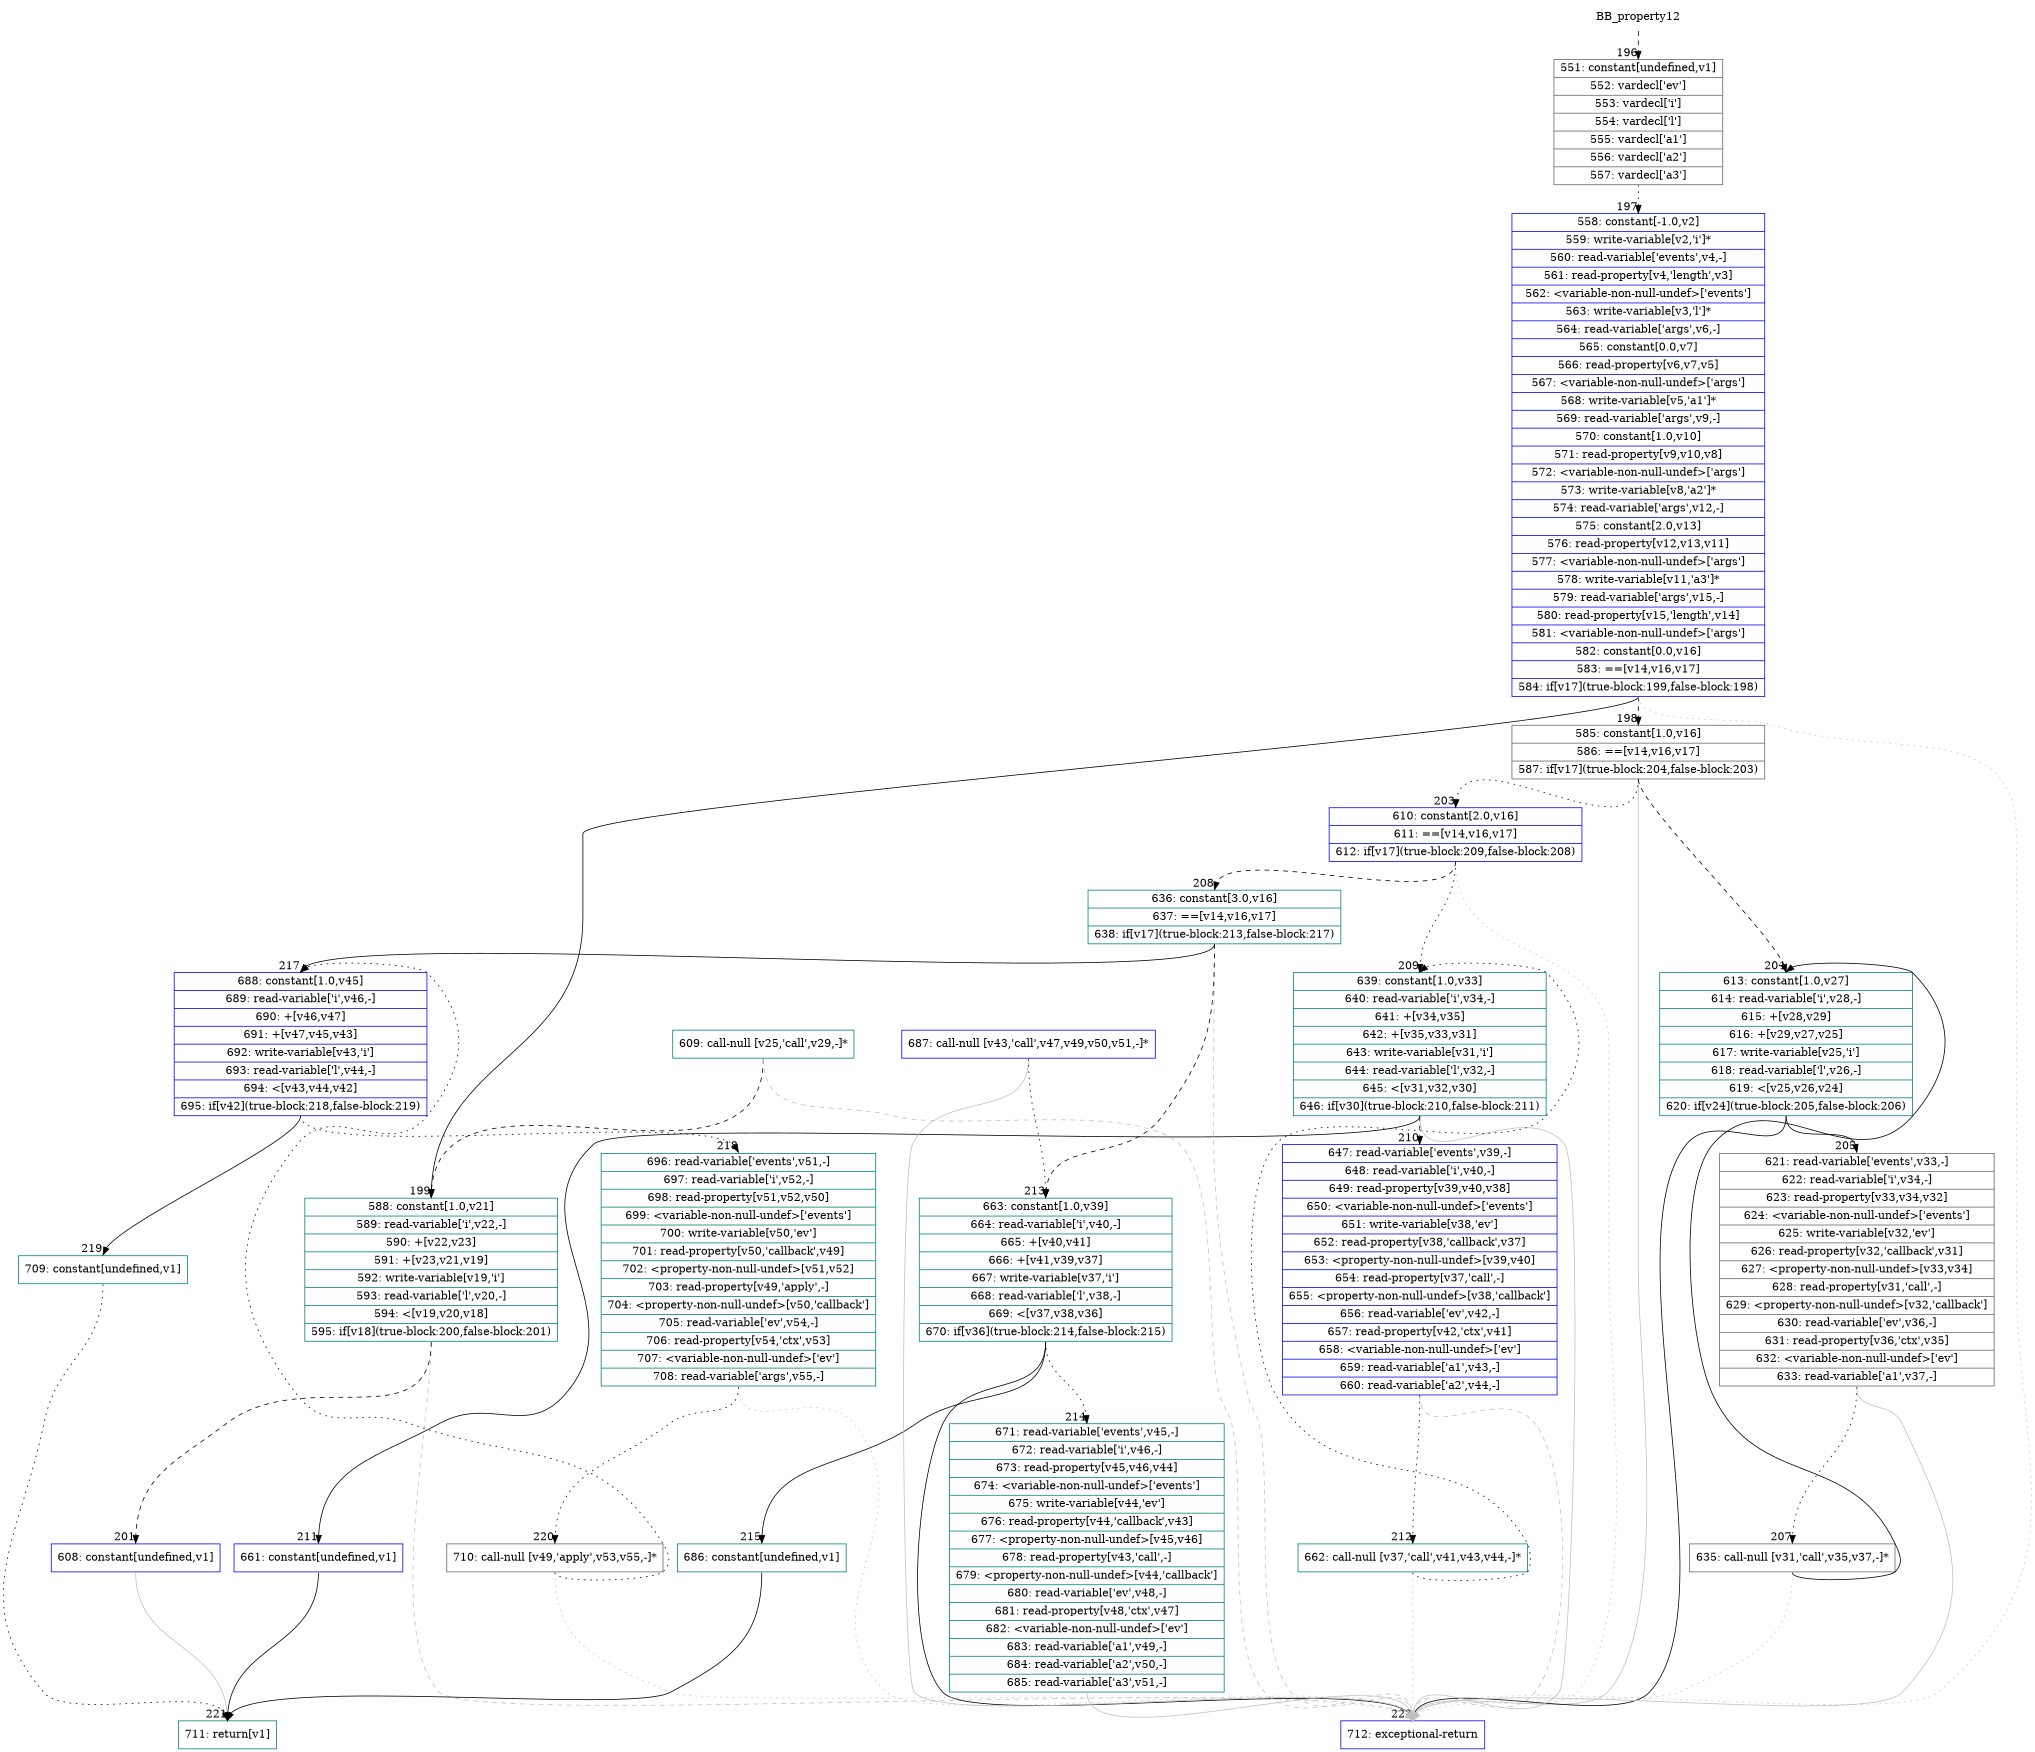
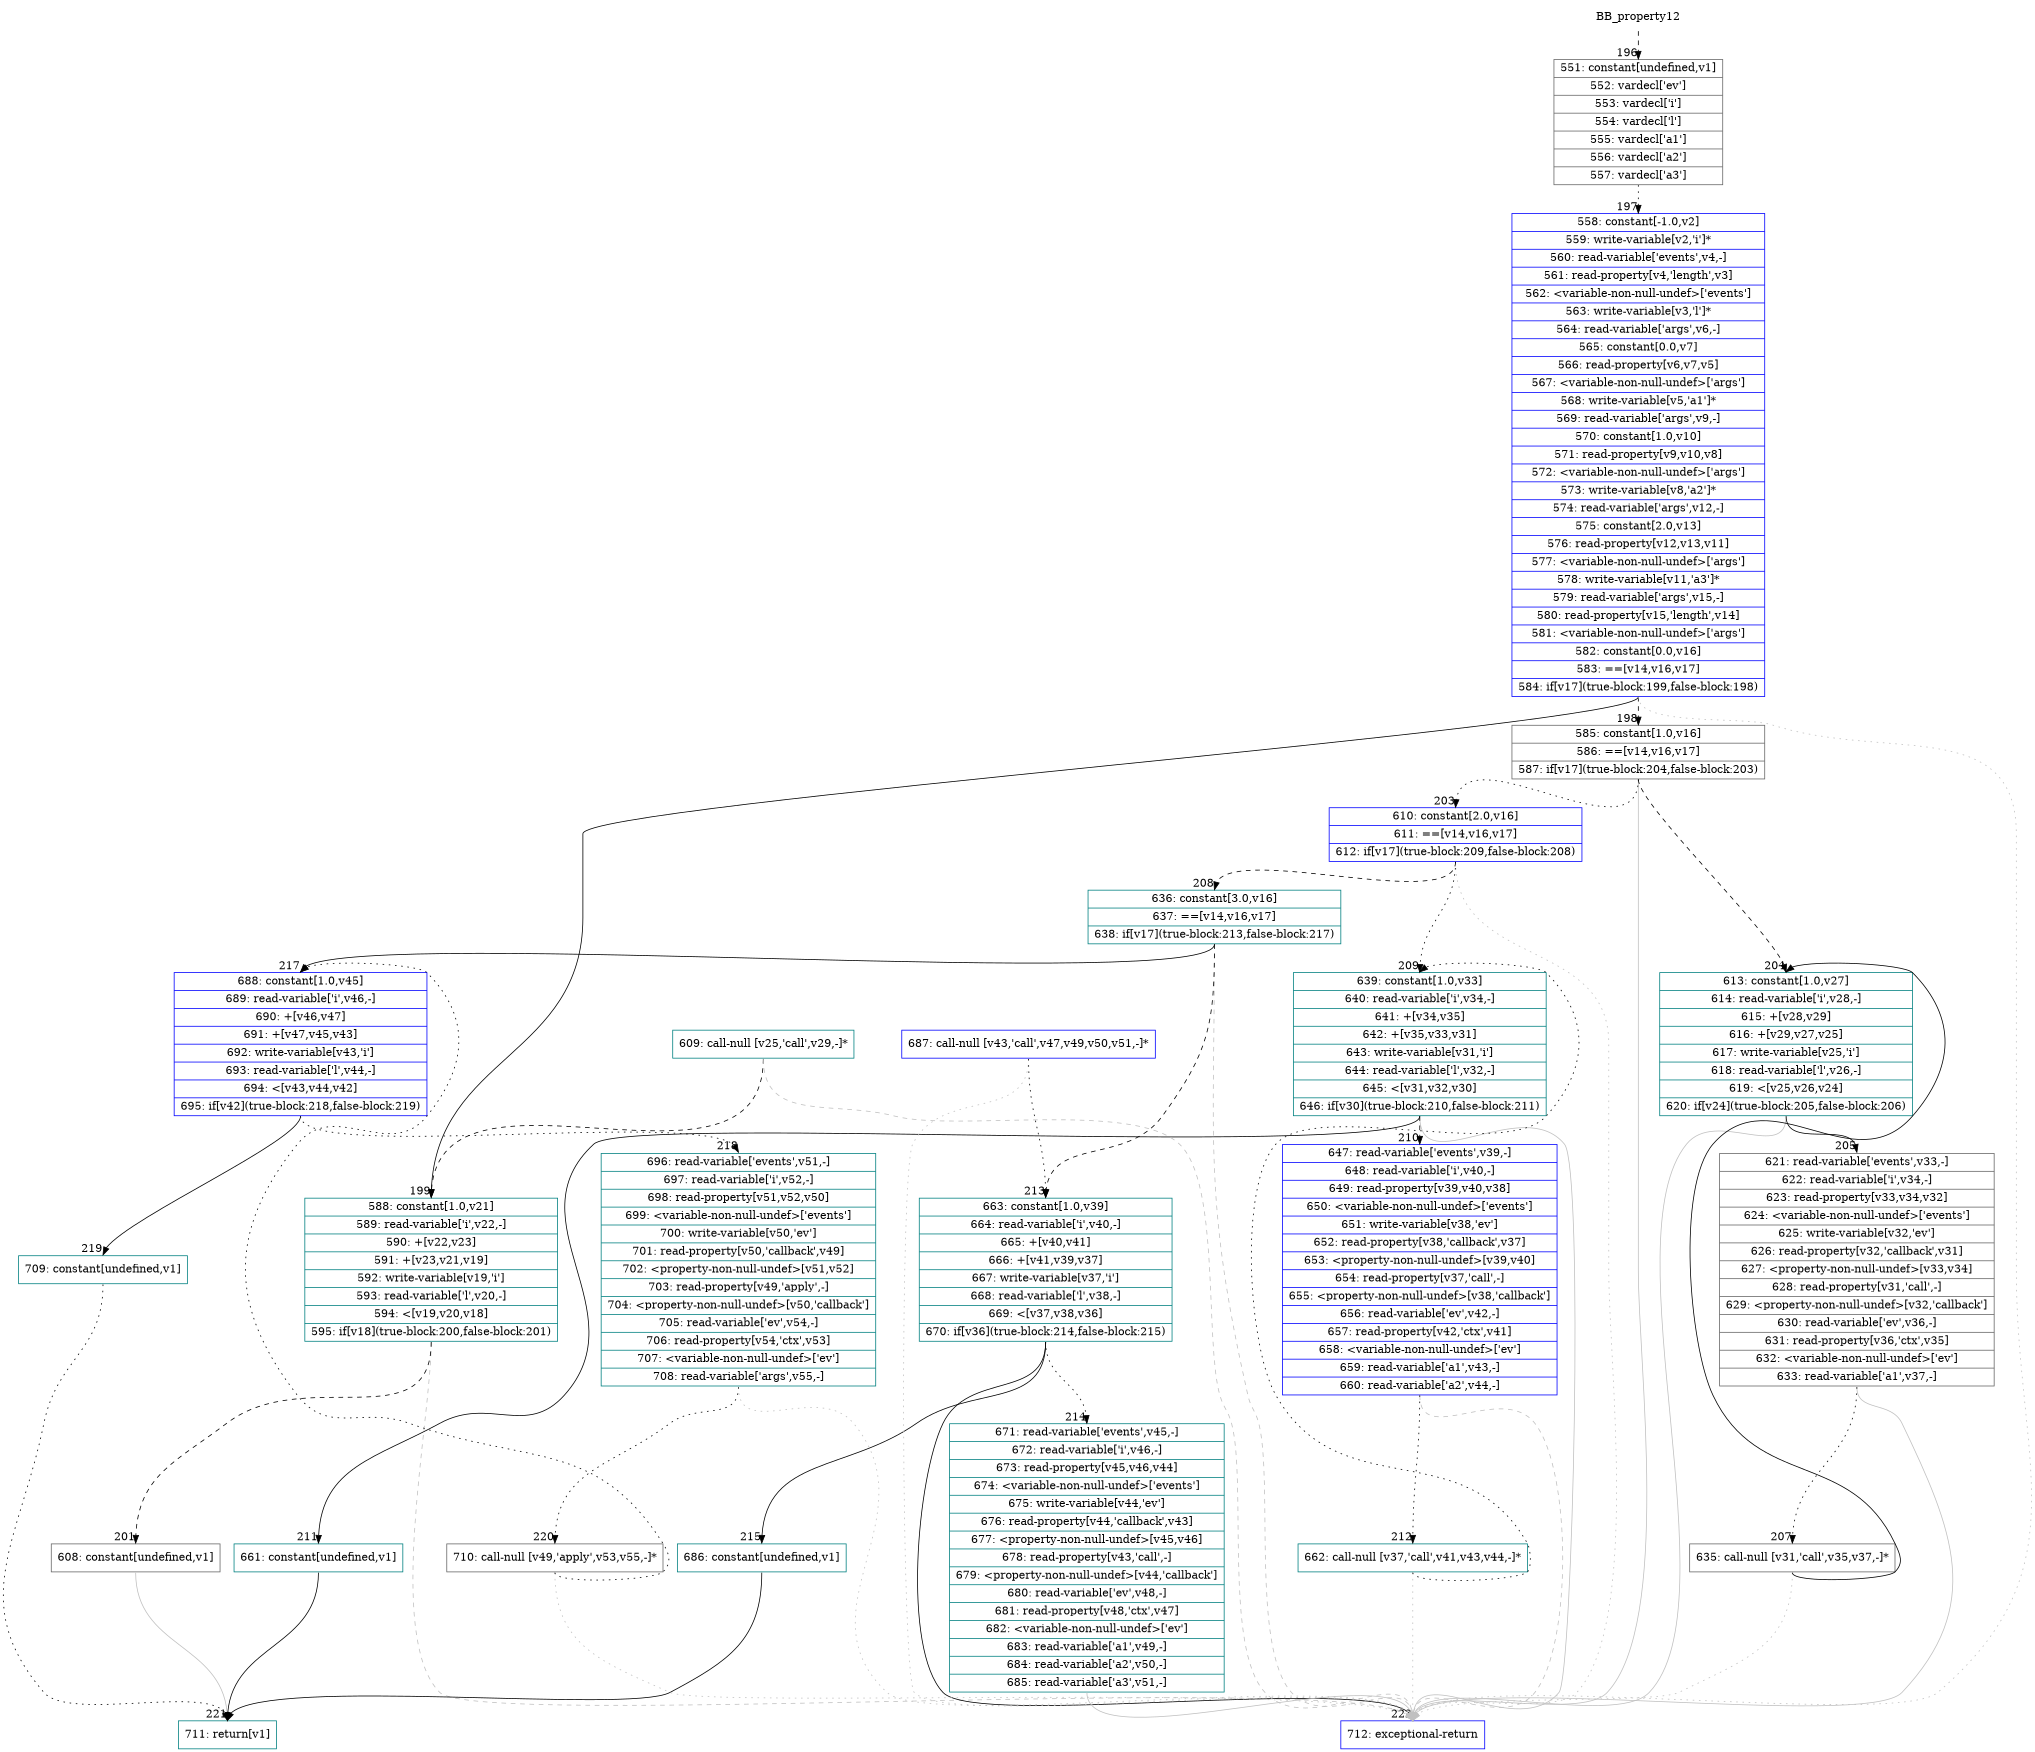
(1676, 1482) -> (1676, 1482)
(136, 1558) -> (136, 1558)
(318, 1558) -> (318, 1558)
(906, 1591) -> (906, 1591)
